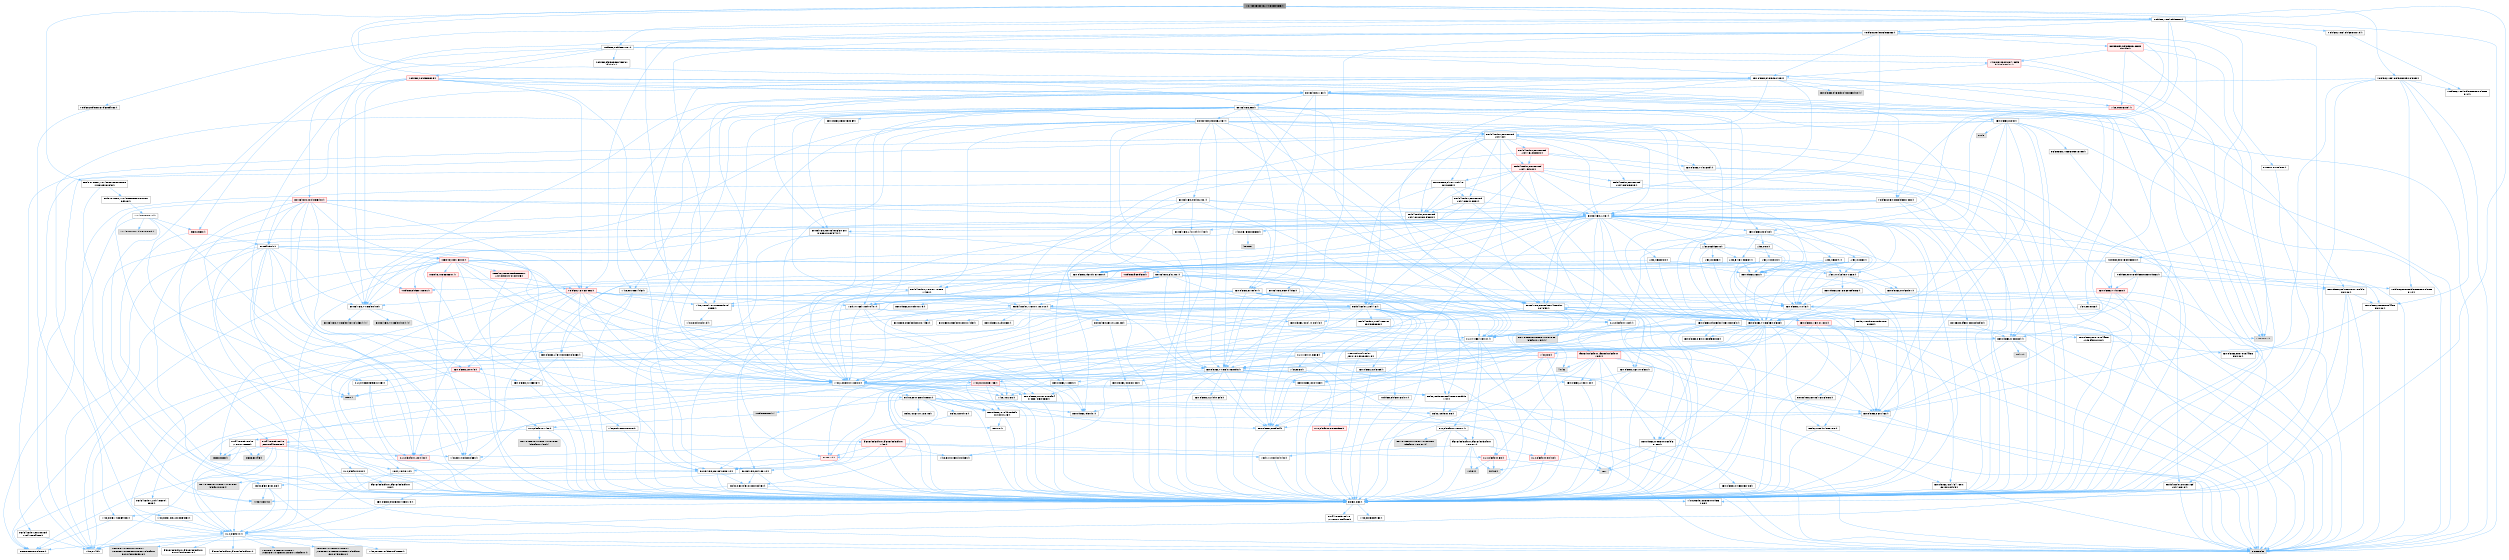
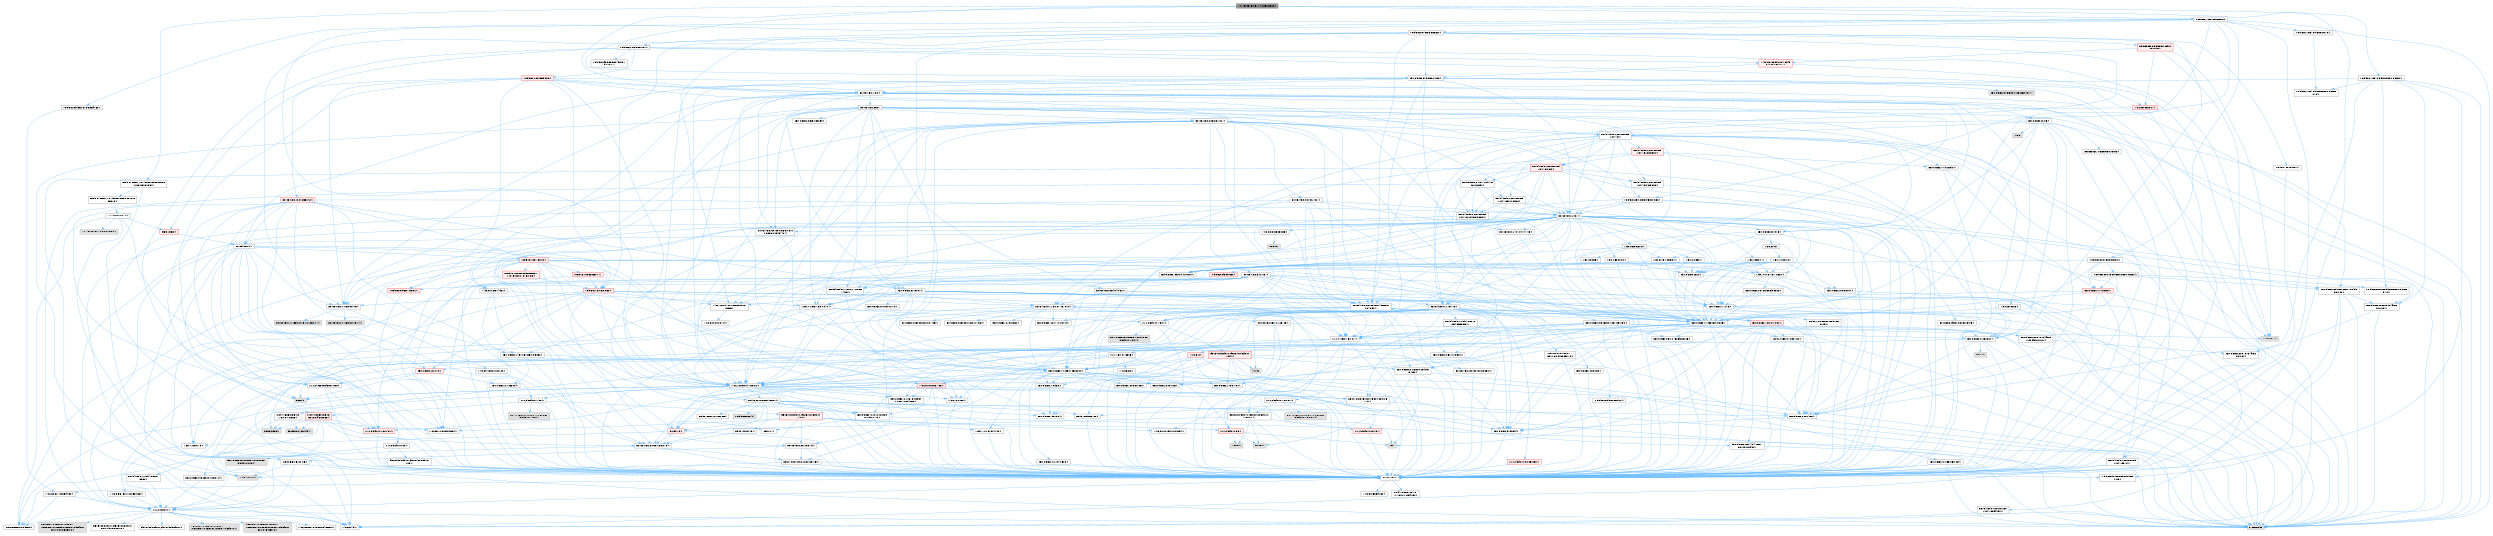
(660, 421) -> (638, 390)
(254, 458) -> (299, 431)
